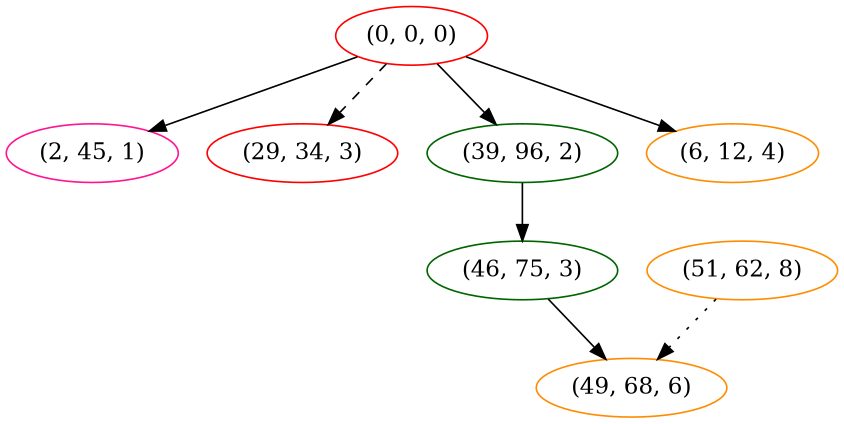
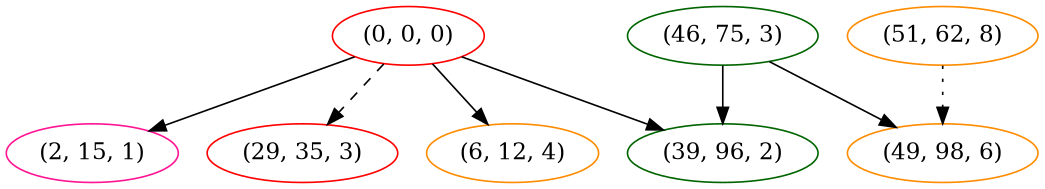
(92, 153) -> (92, 153)
(302, 153) -> (302, 153)
(522, 204) -> (723, 87)
(632, 388) -> (943, 153)
